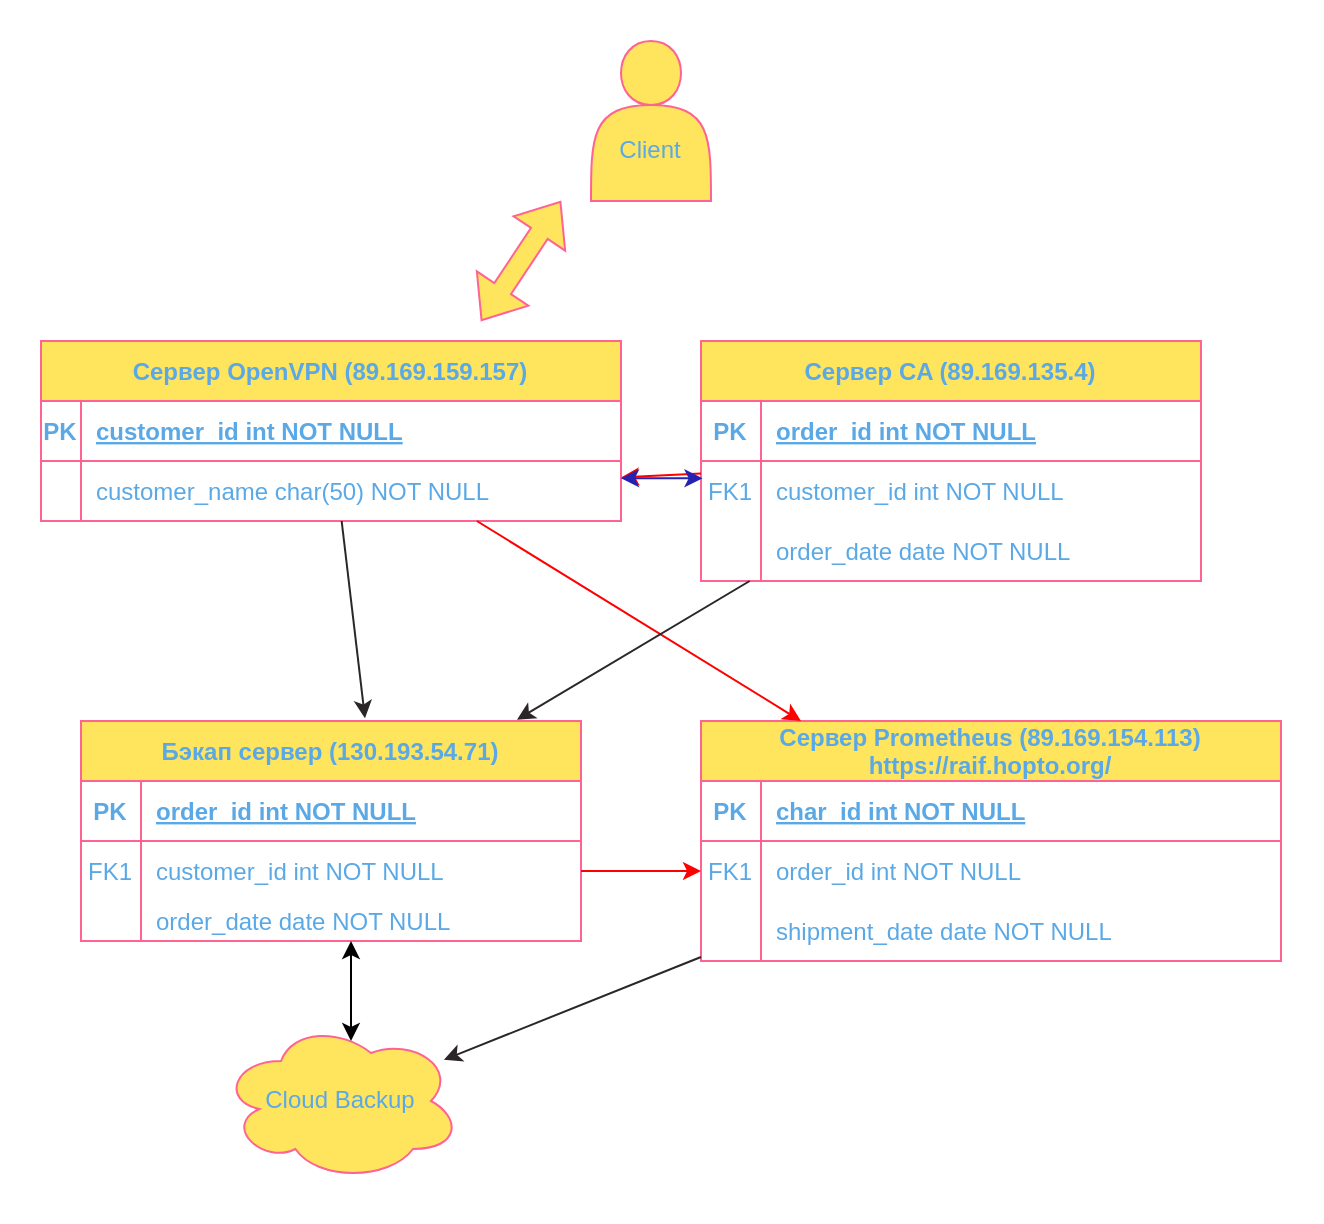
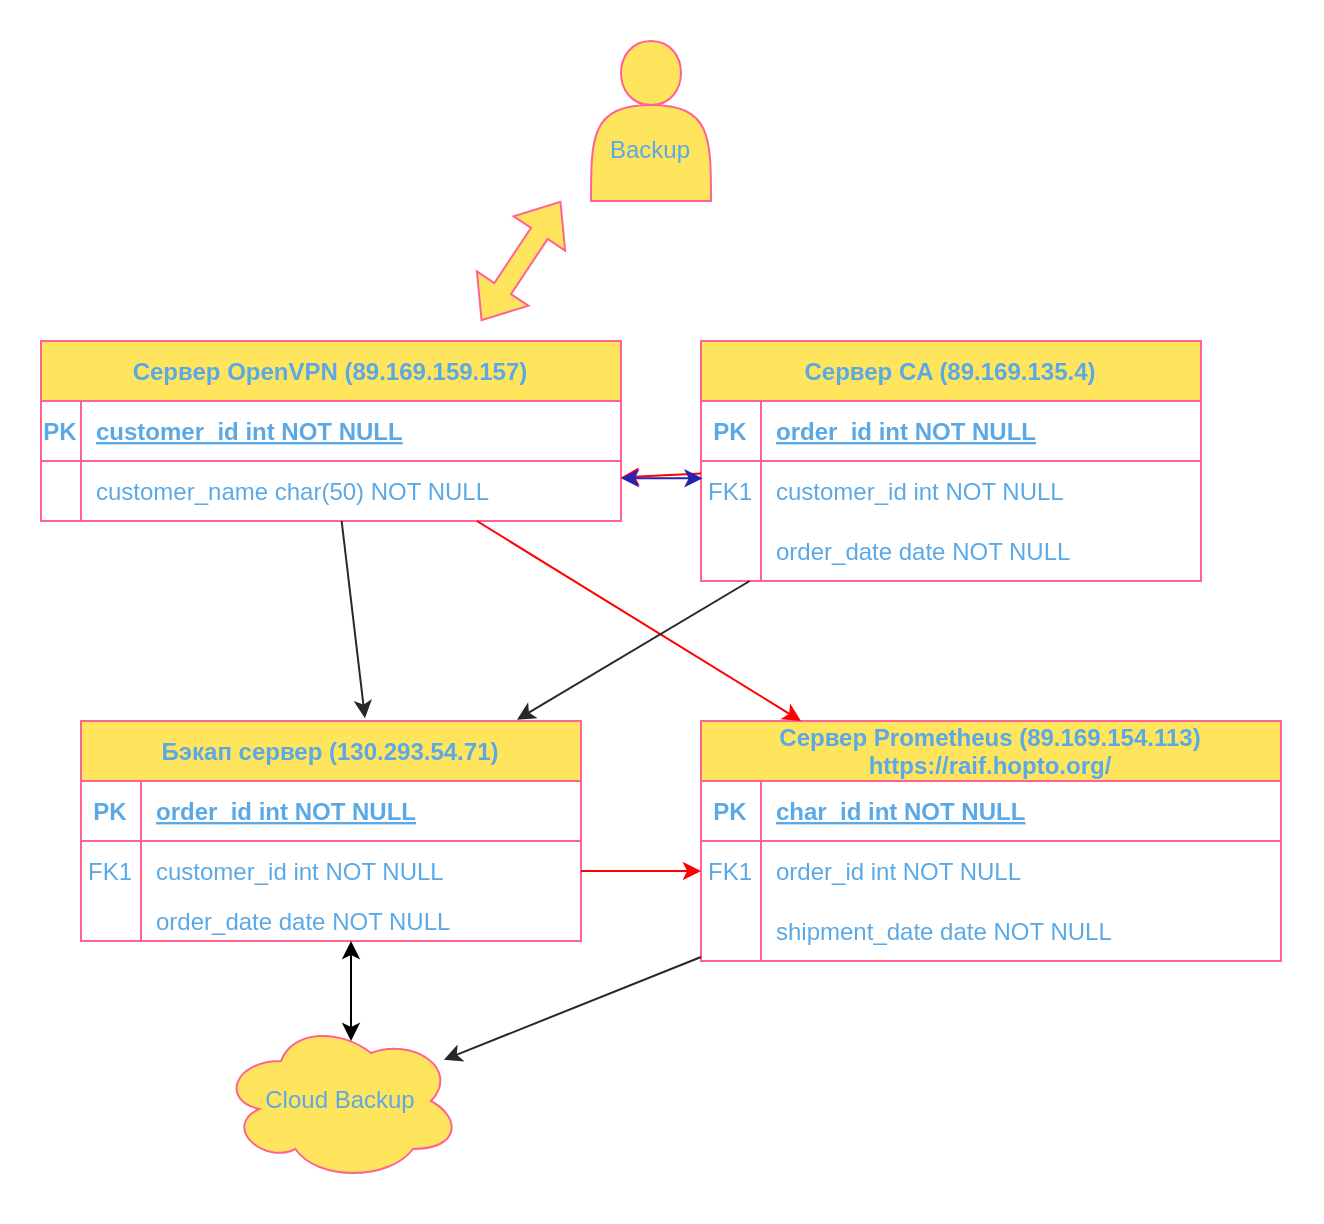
(651, 151) -> (651, 151)
(330, 752) -> (330, 752)
